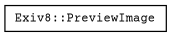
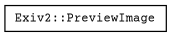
(86, 18) -> (86, 18)
